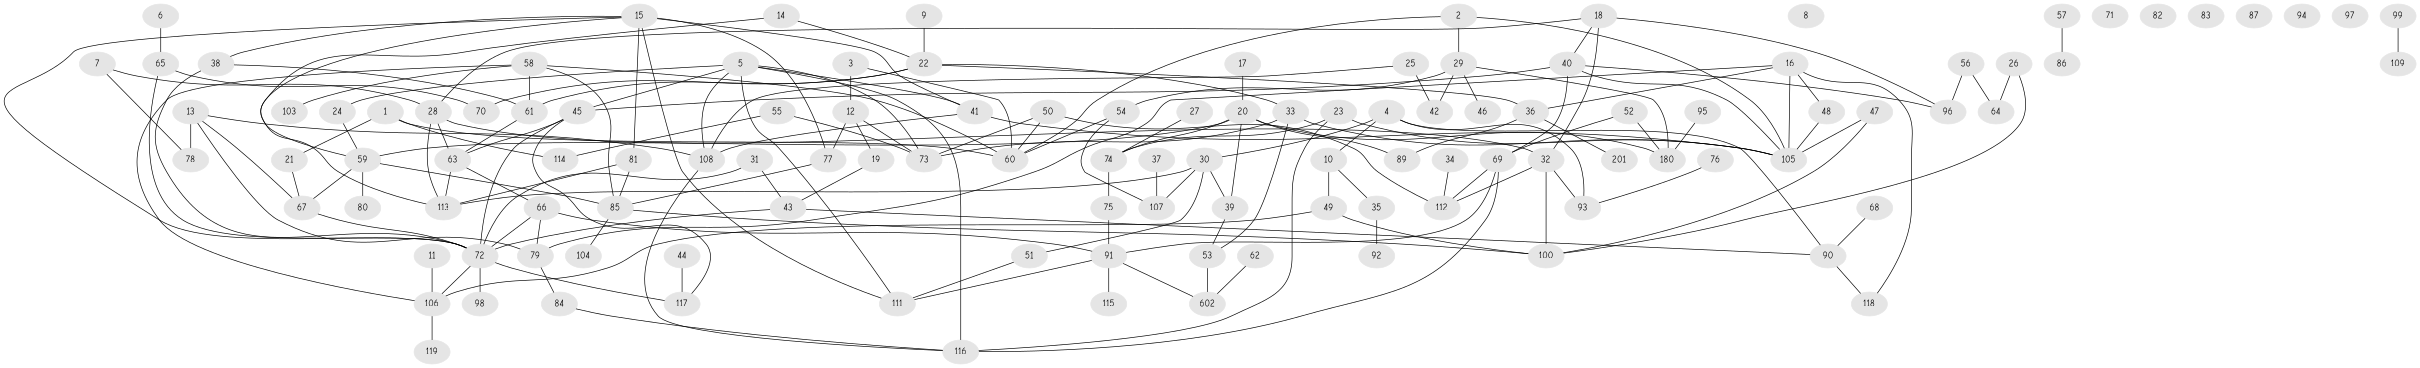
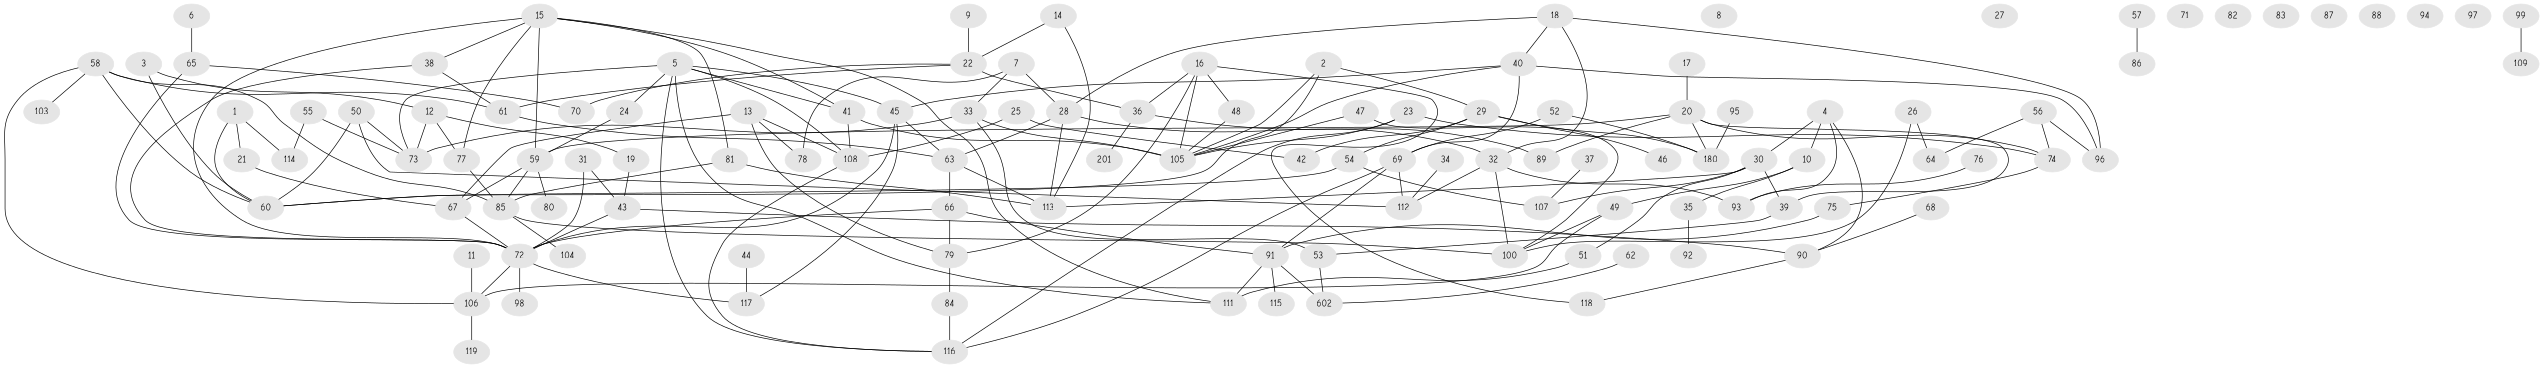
none -> (2377, 16)
(1187, 83) -> (992, 88)
(1152, 136) -> (2045, 136)
